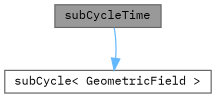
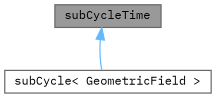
(116, 43) -> (100, 55)
